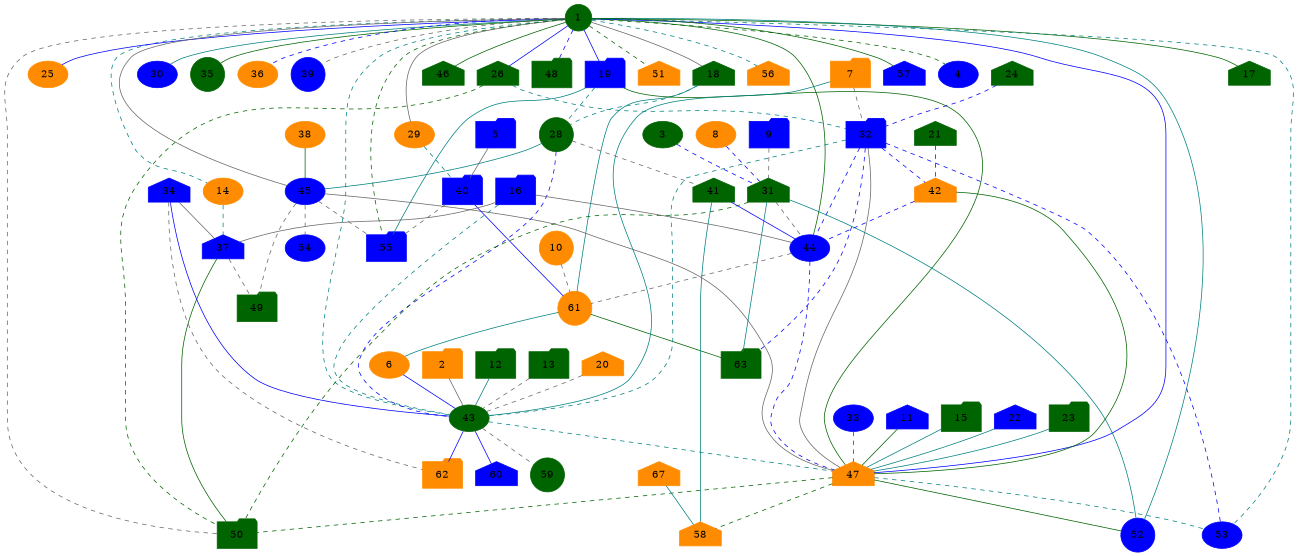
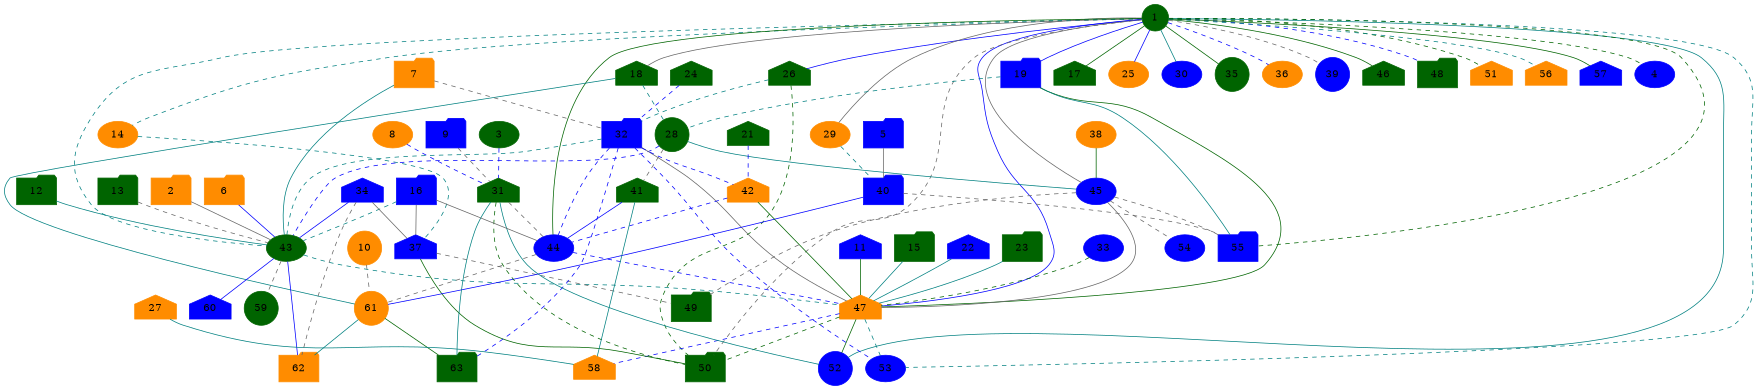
(481, 331) -> (336, 337)
(389, 365) -> (224, 191)
(603, 365) -> none
(659, 475) -> (156, 308)
(774, 506) -> (738, 336)
